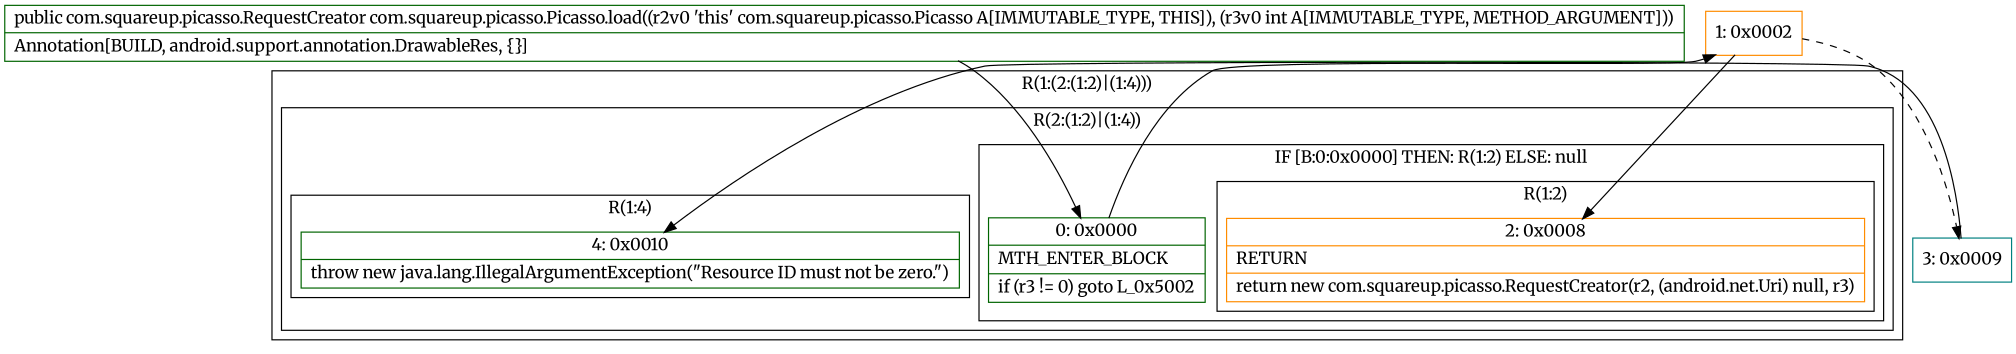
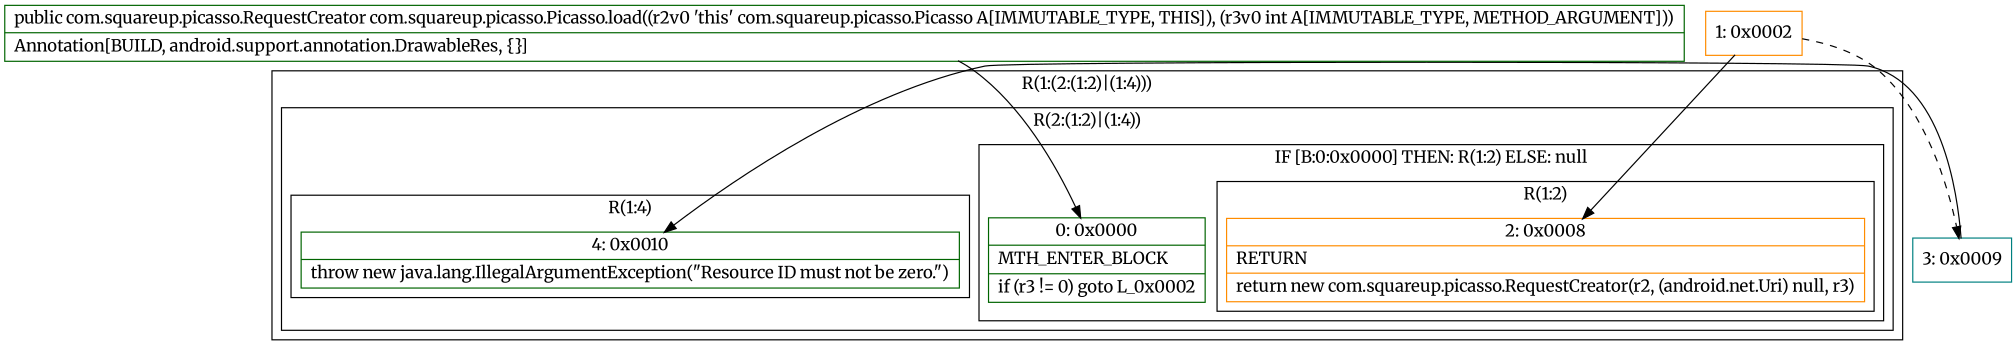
(1200, 79) -> none
(1097, 287) -> (1097, 287)
